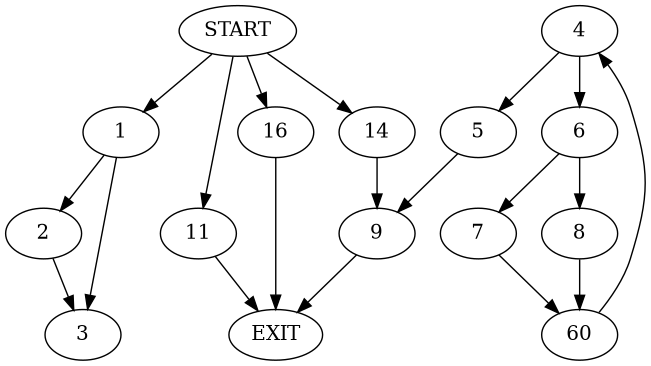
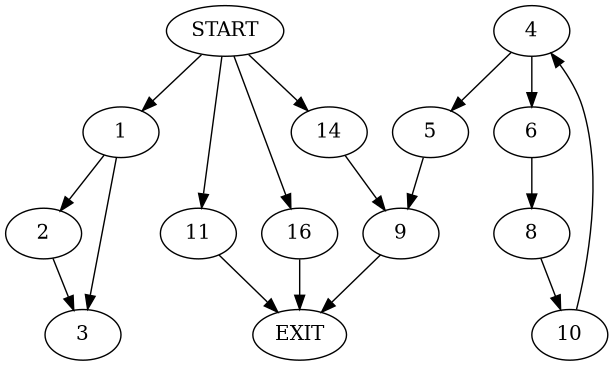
(478, 234) -> none
(580, 335) -> (570, 335)
